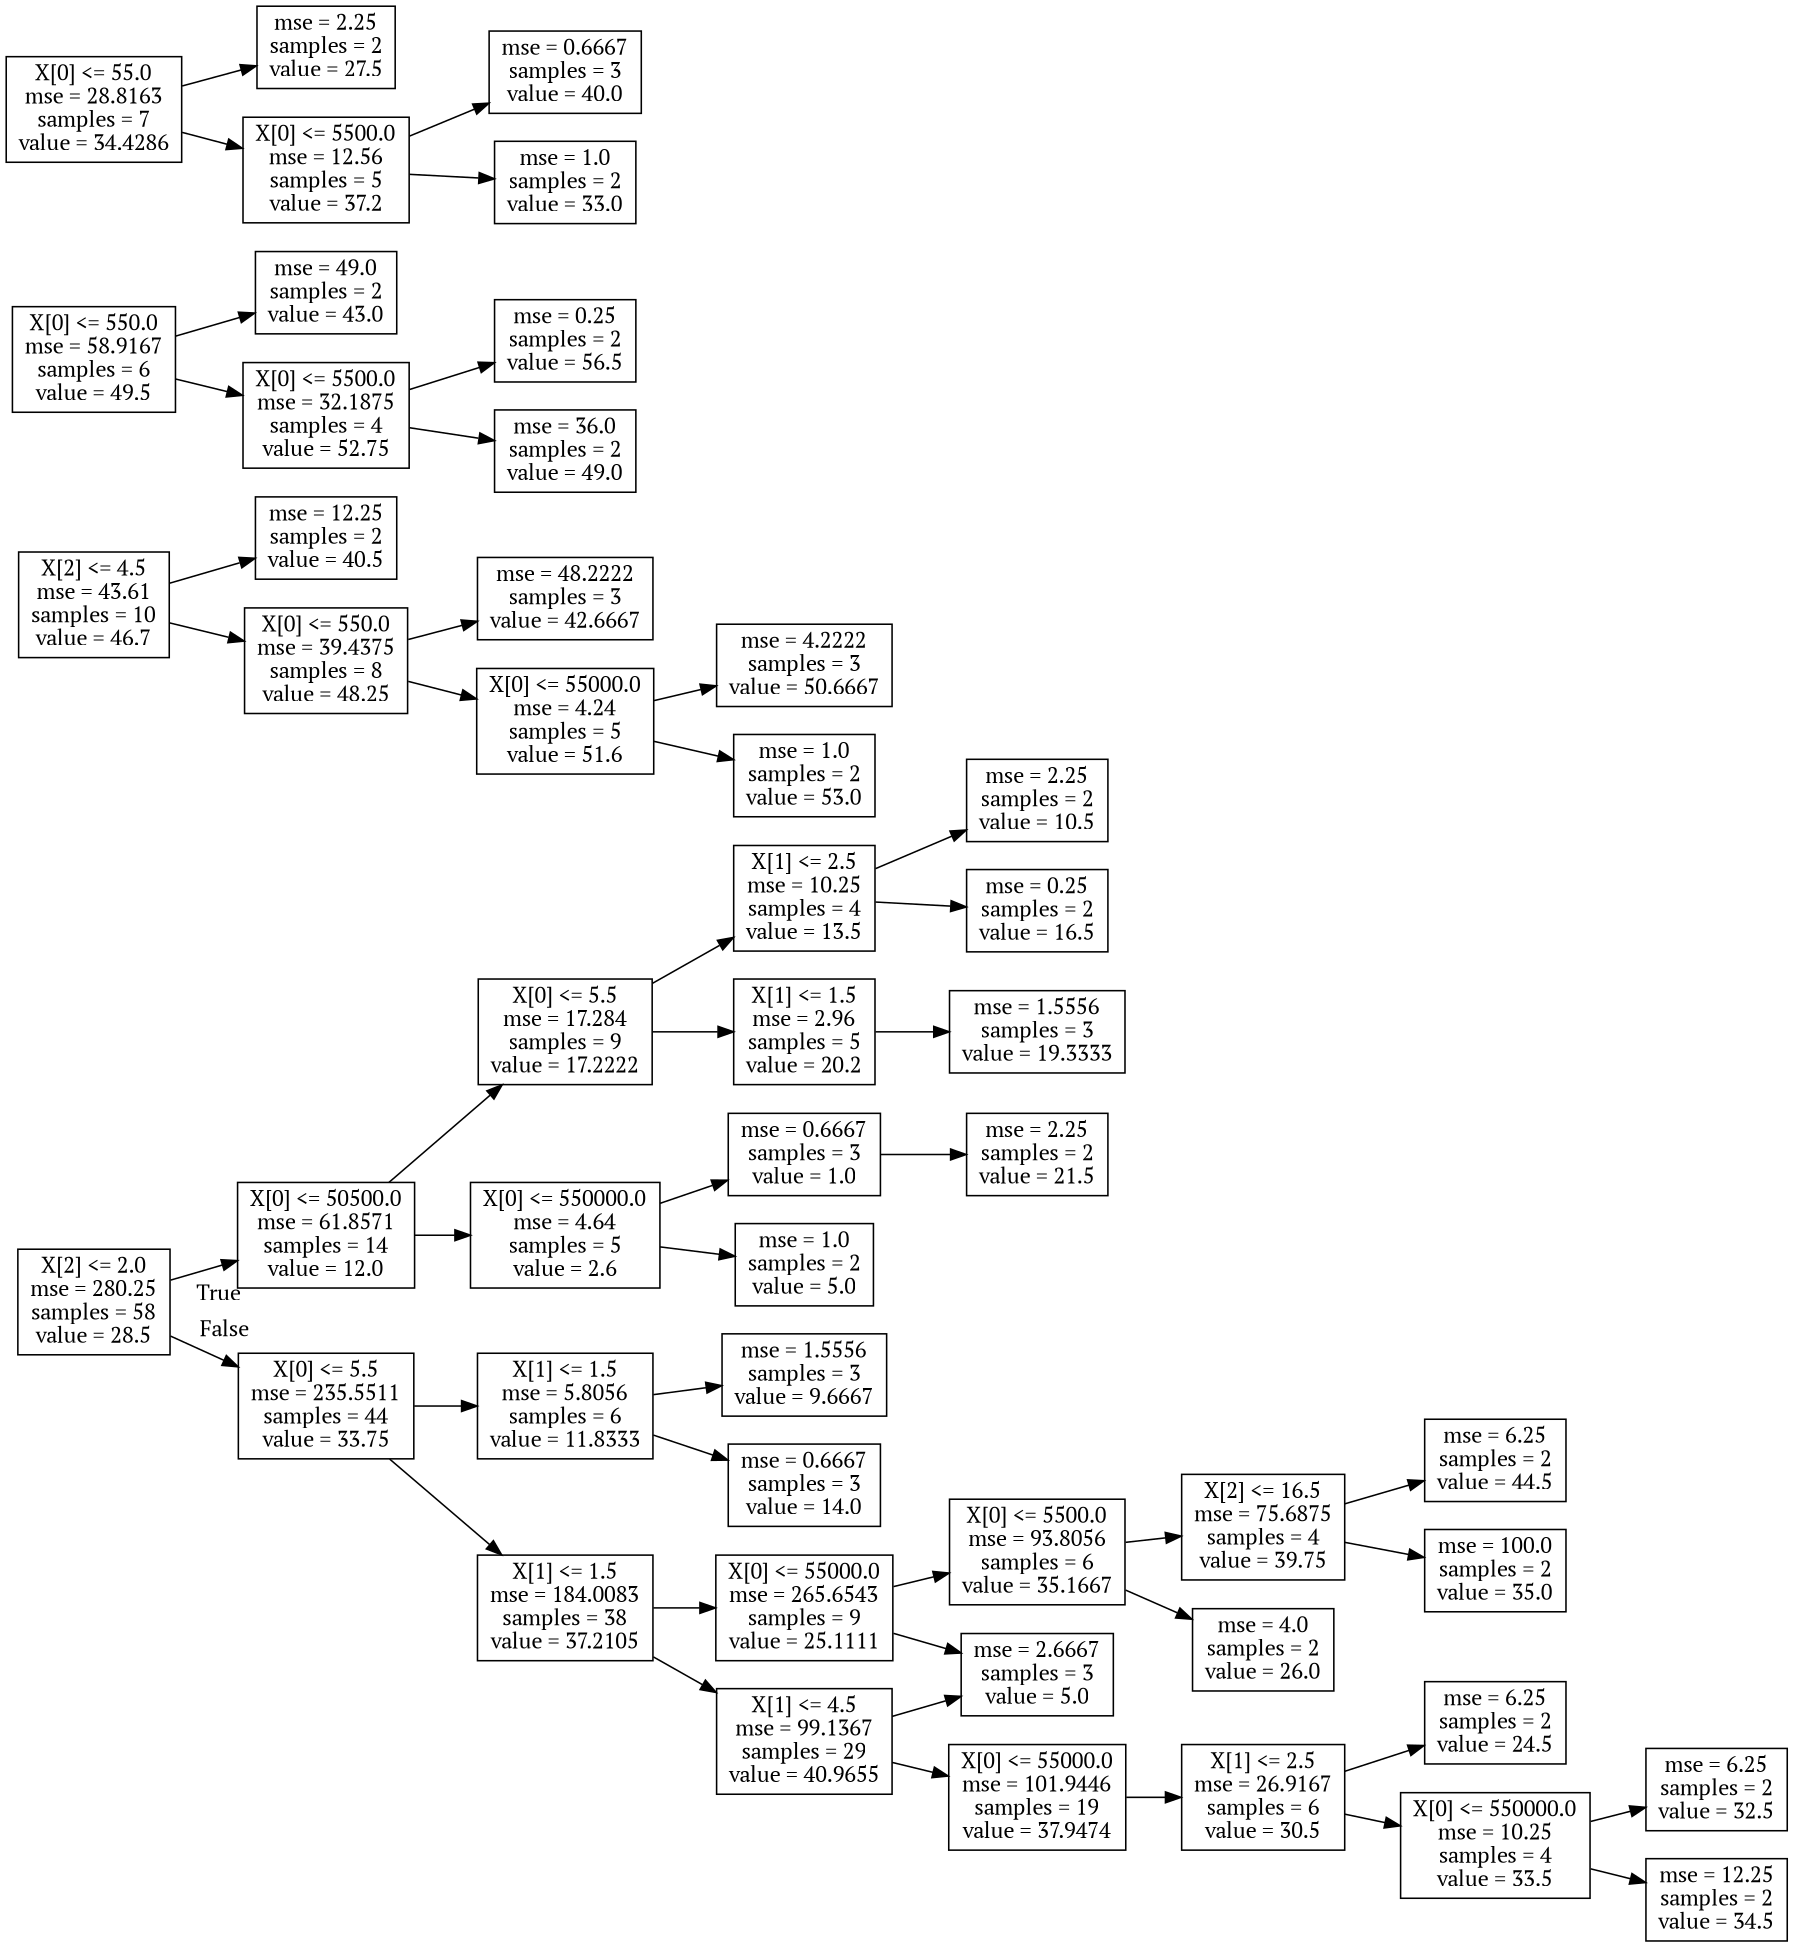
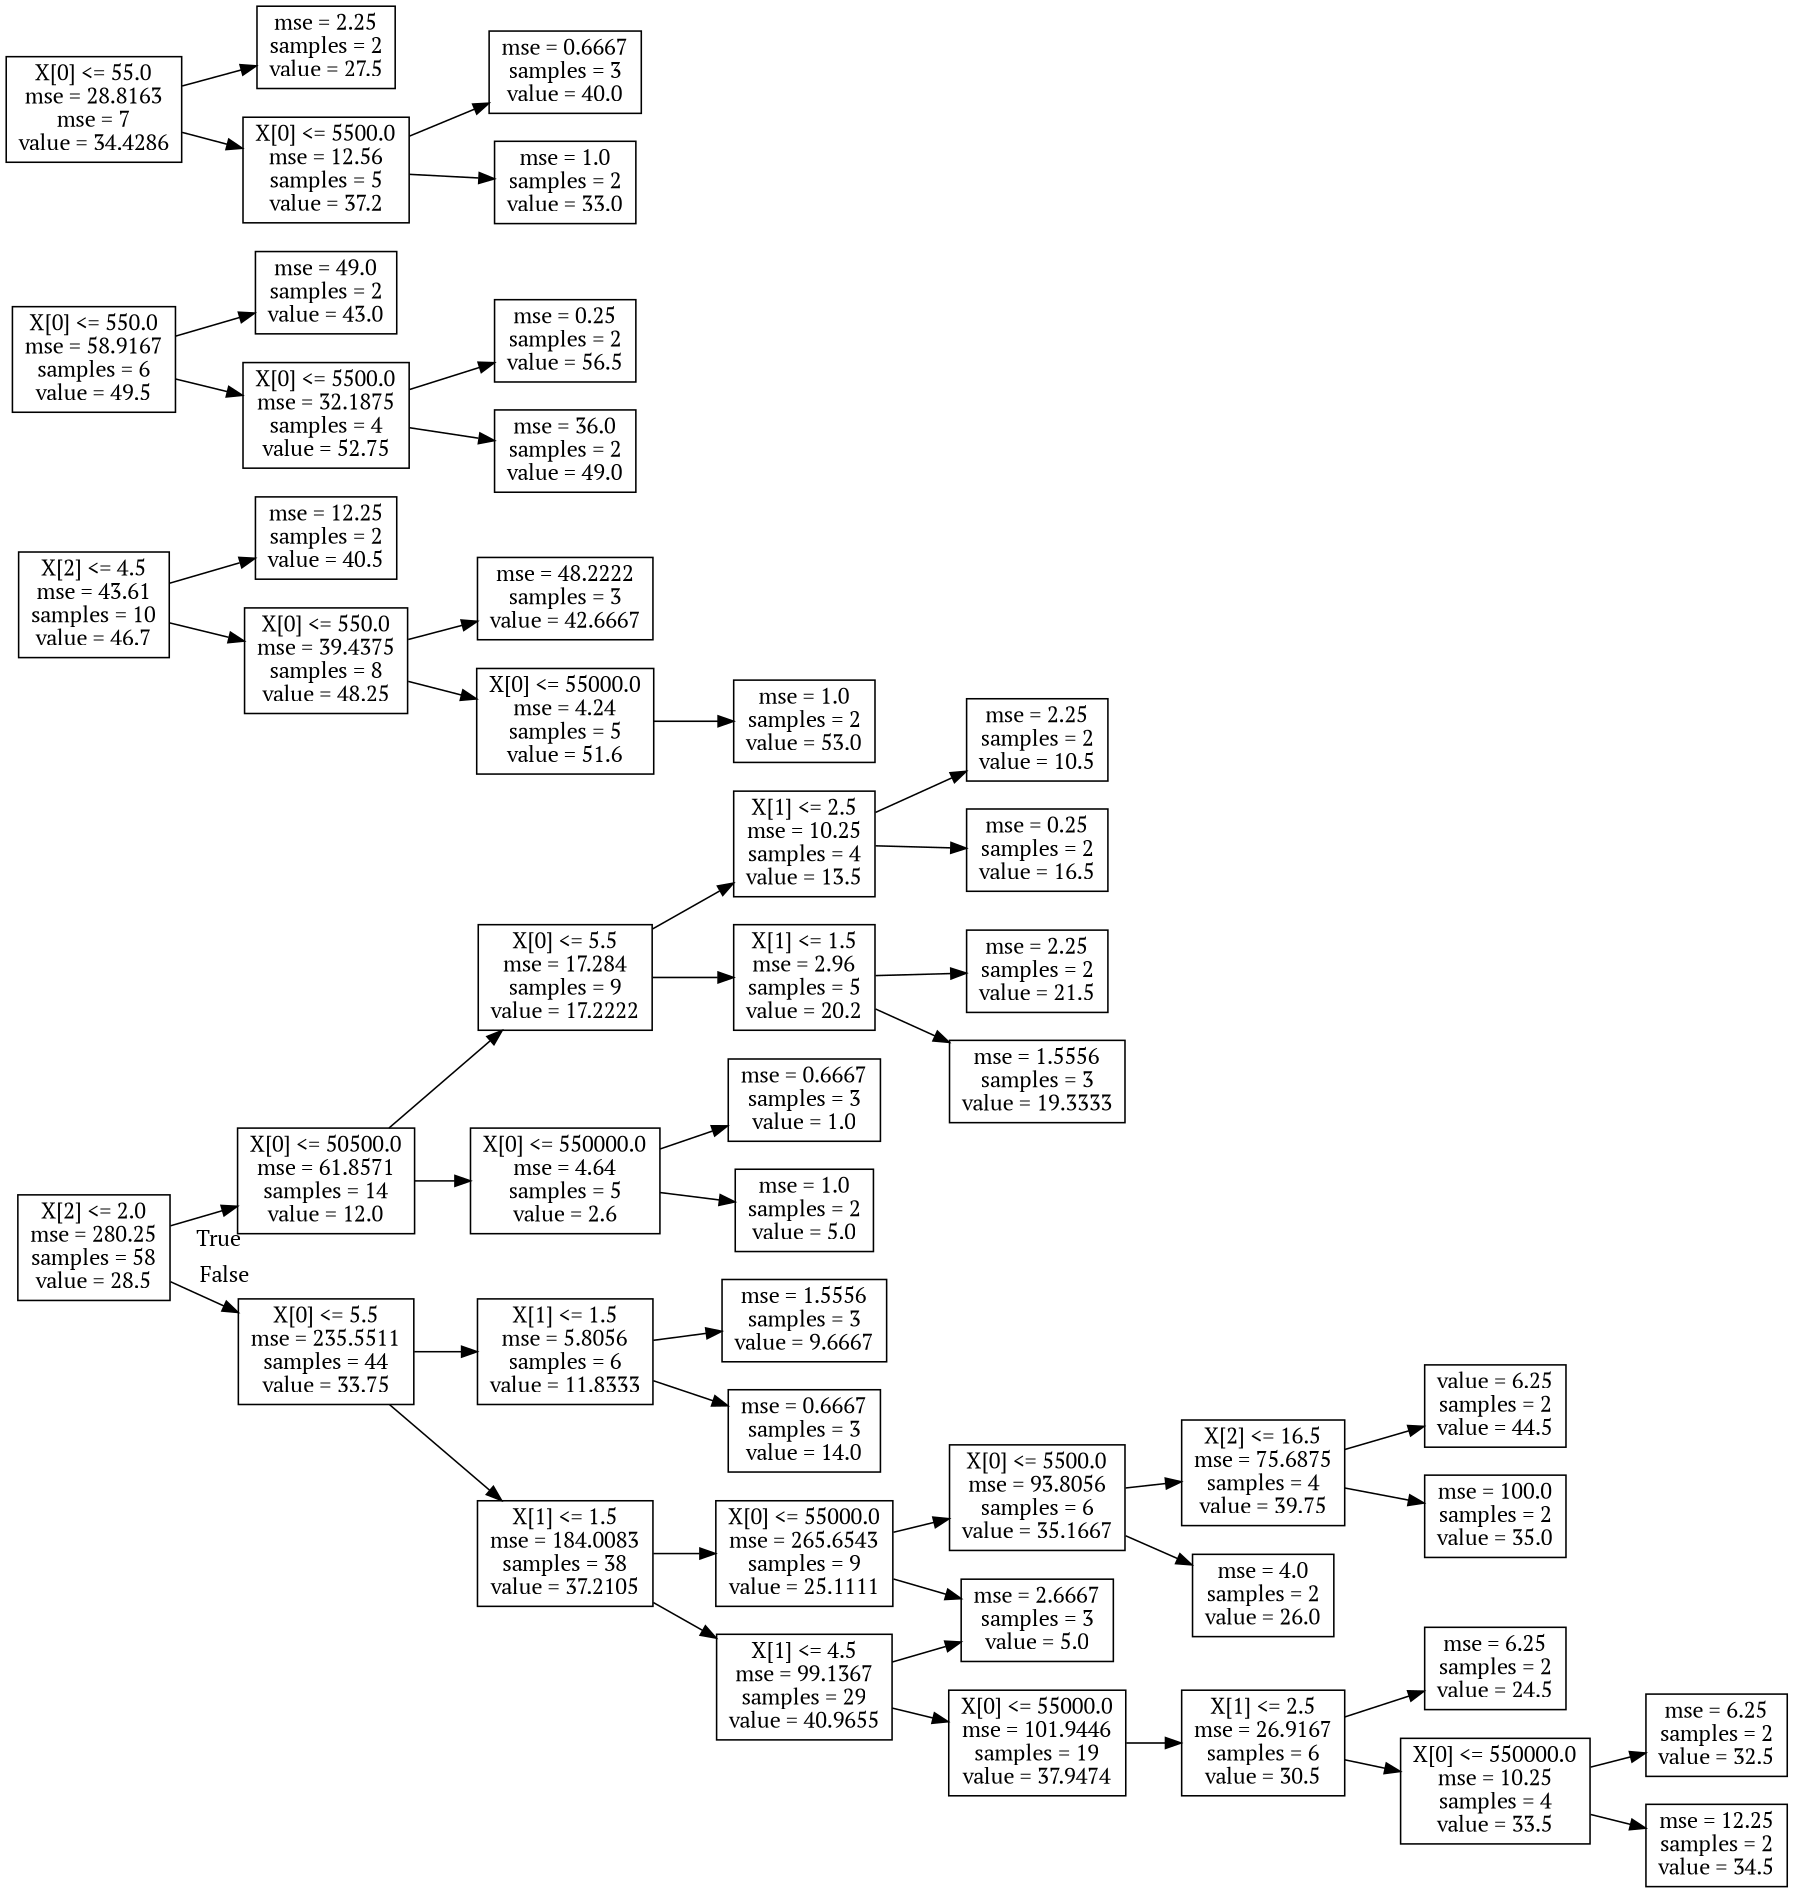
(94, 109) -> (94, 109)
(804, 665) -> none
(916, 1154) -> (913, 975)
(1495, 1460) -> (1495, 1406)
